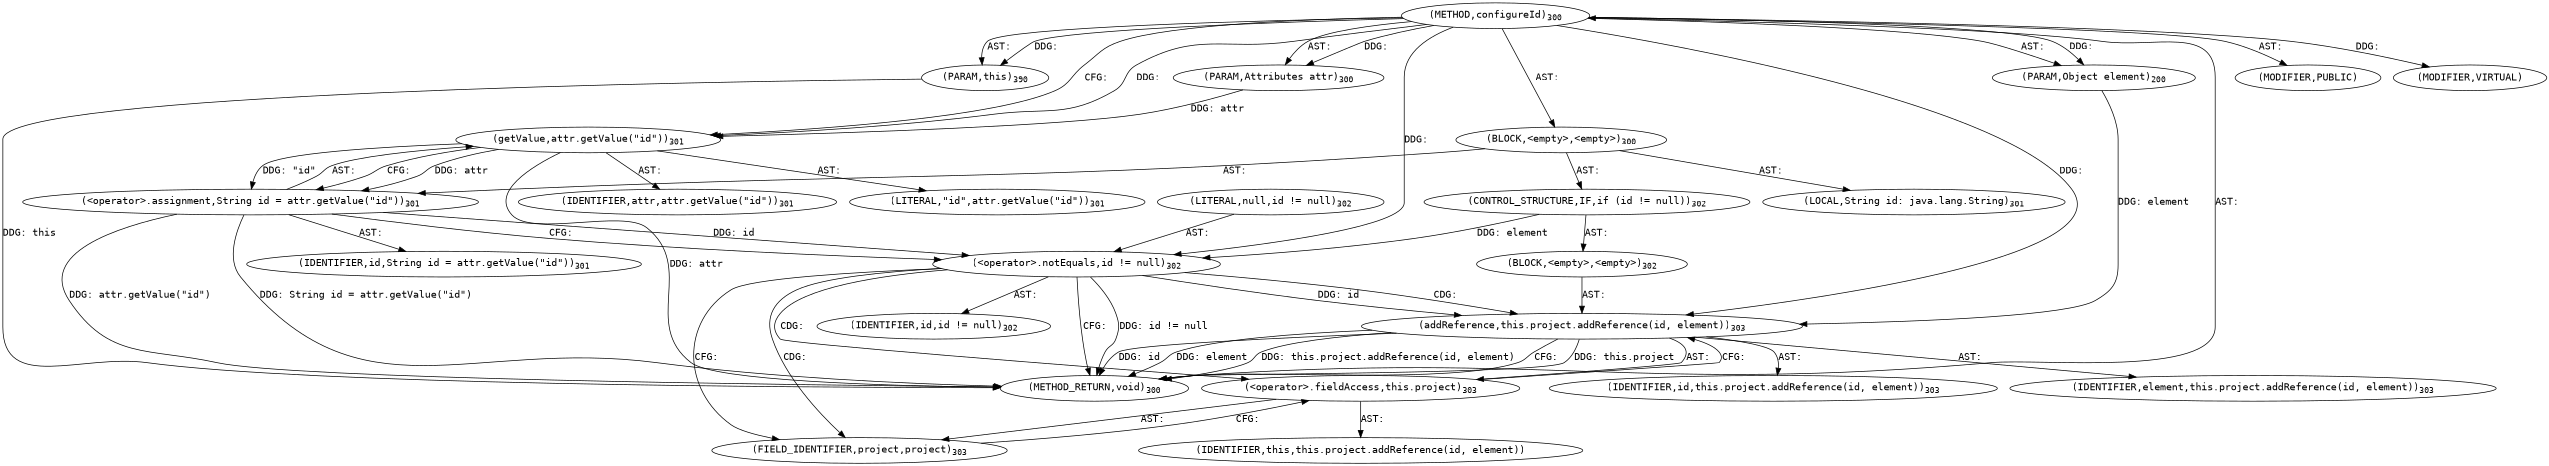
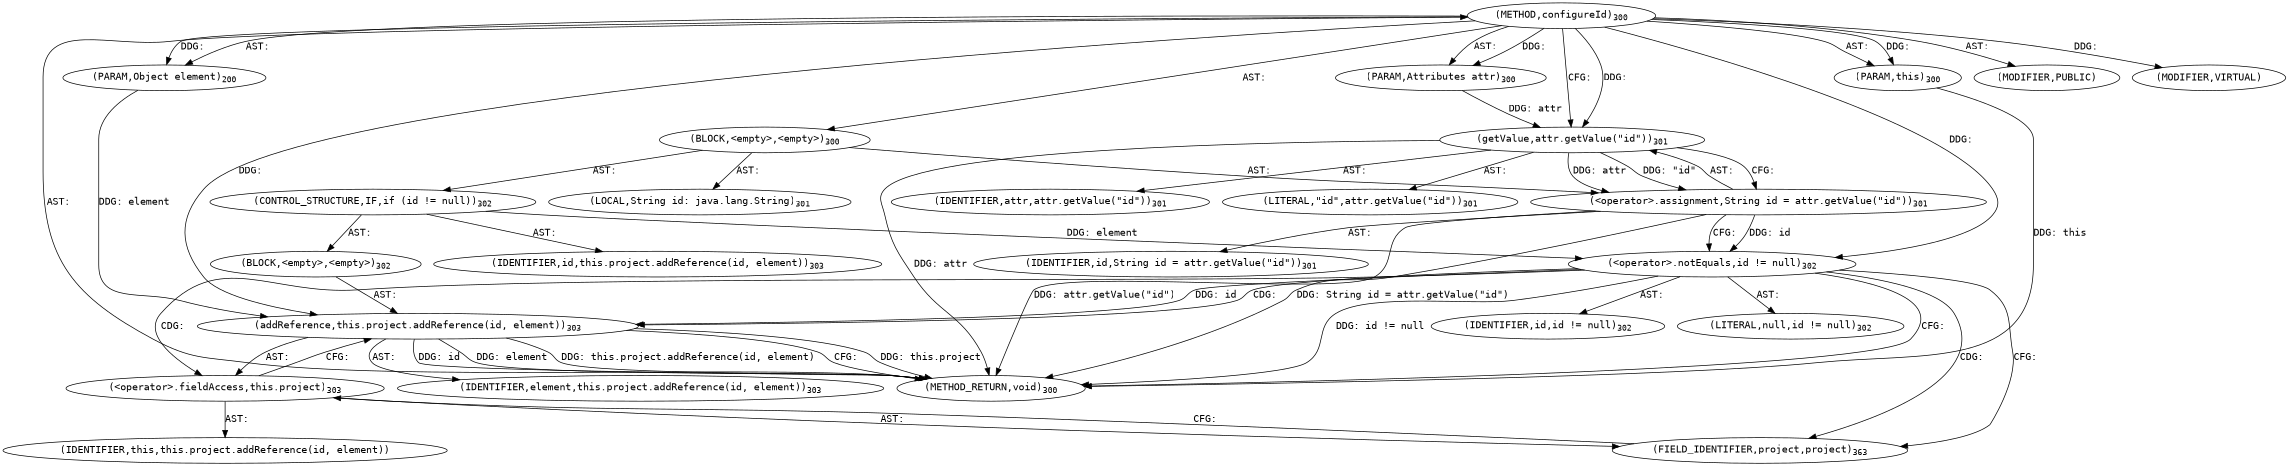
(1021, 77) -> (1933, 77)
(1177, 232) -> (1749, 293)
(1768, 349) -> (511, 232)
(960, 449) -> (1860, 449)
